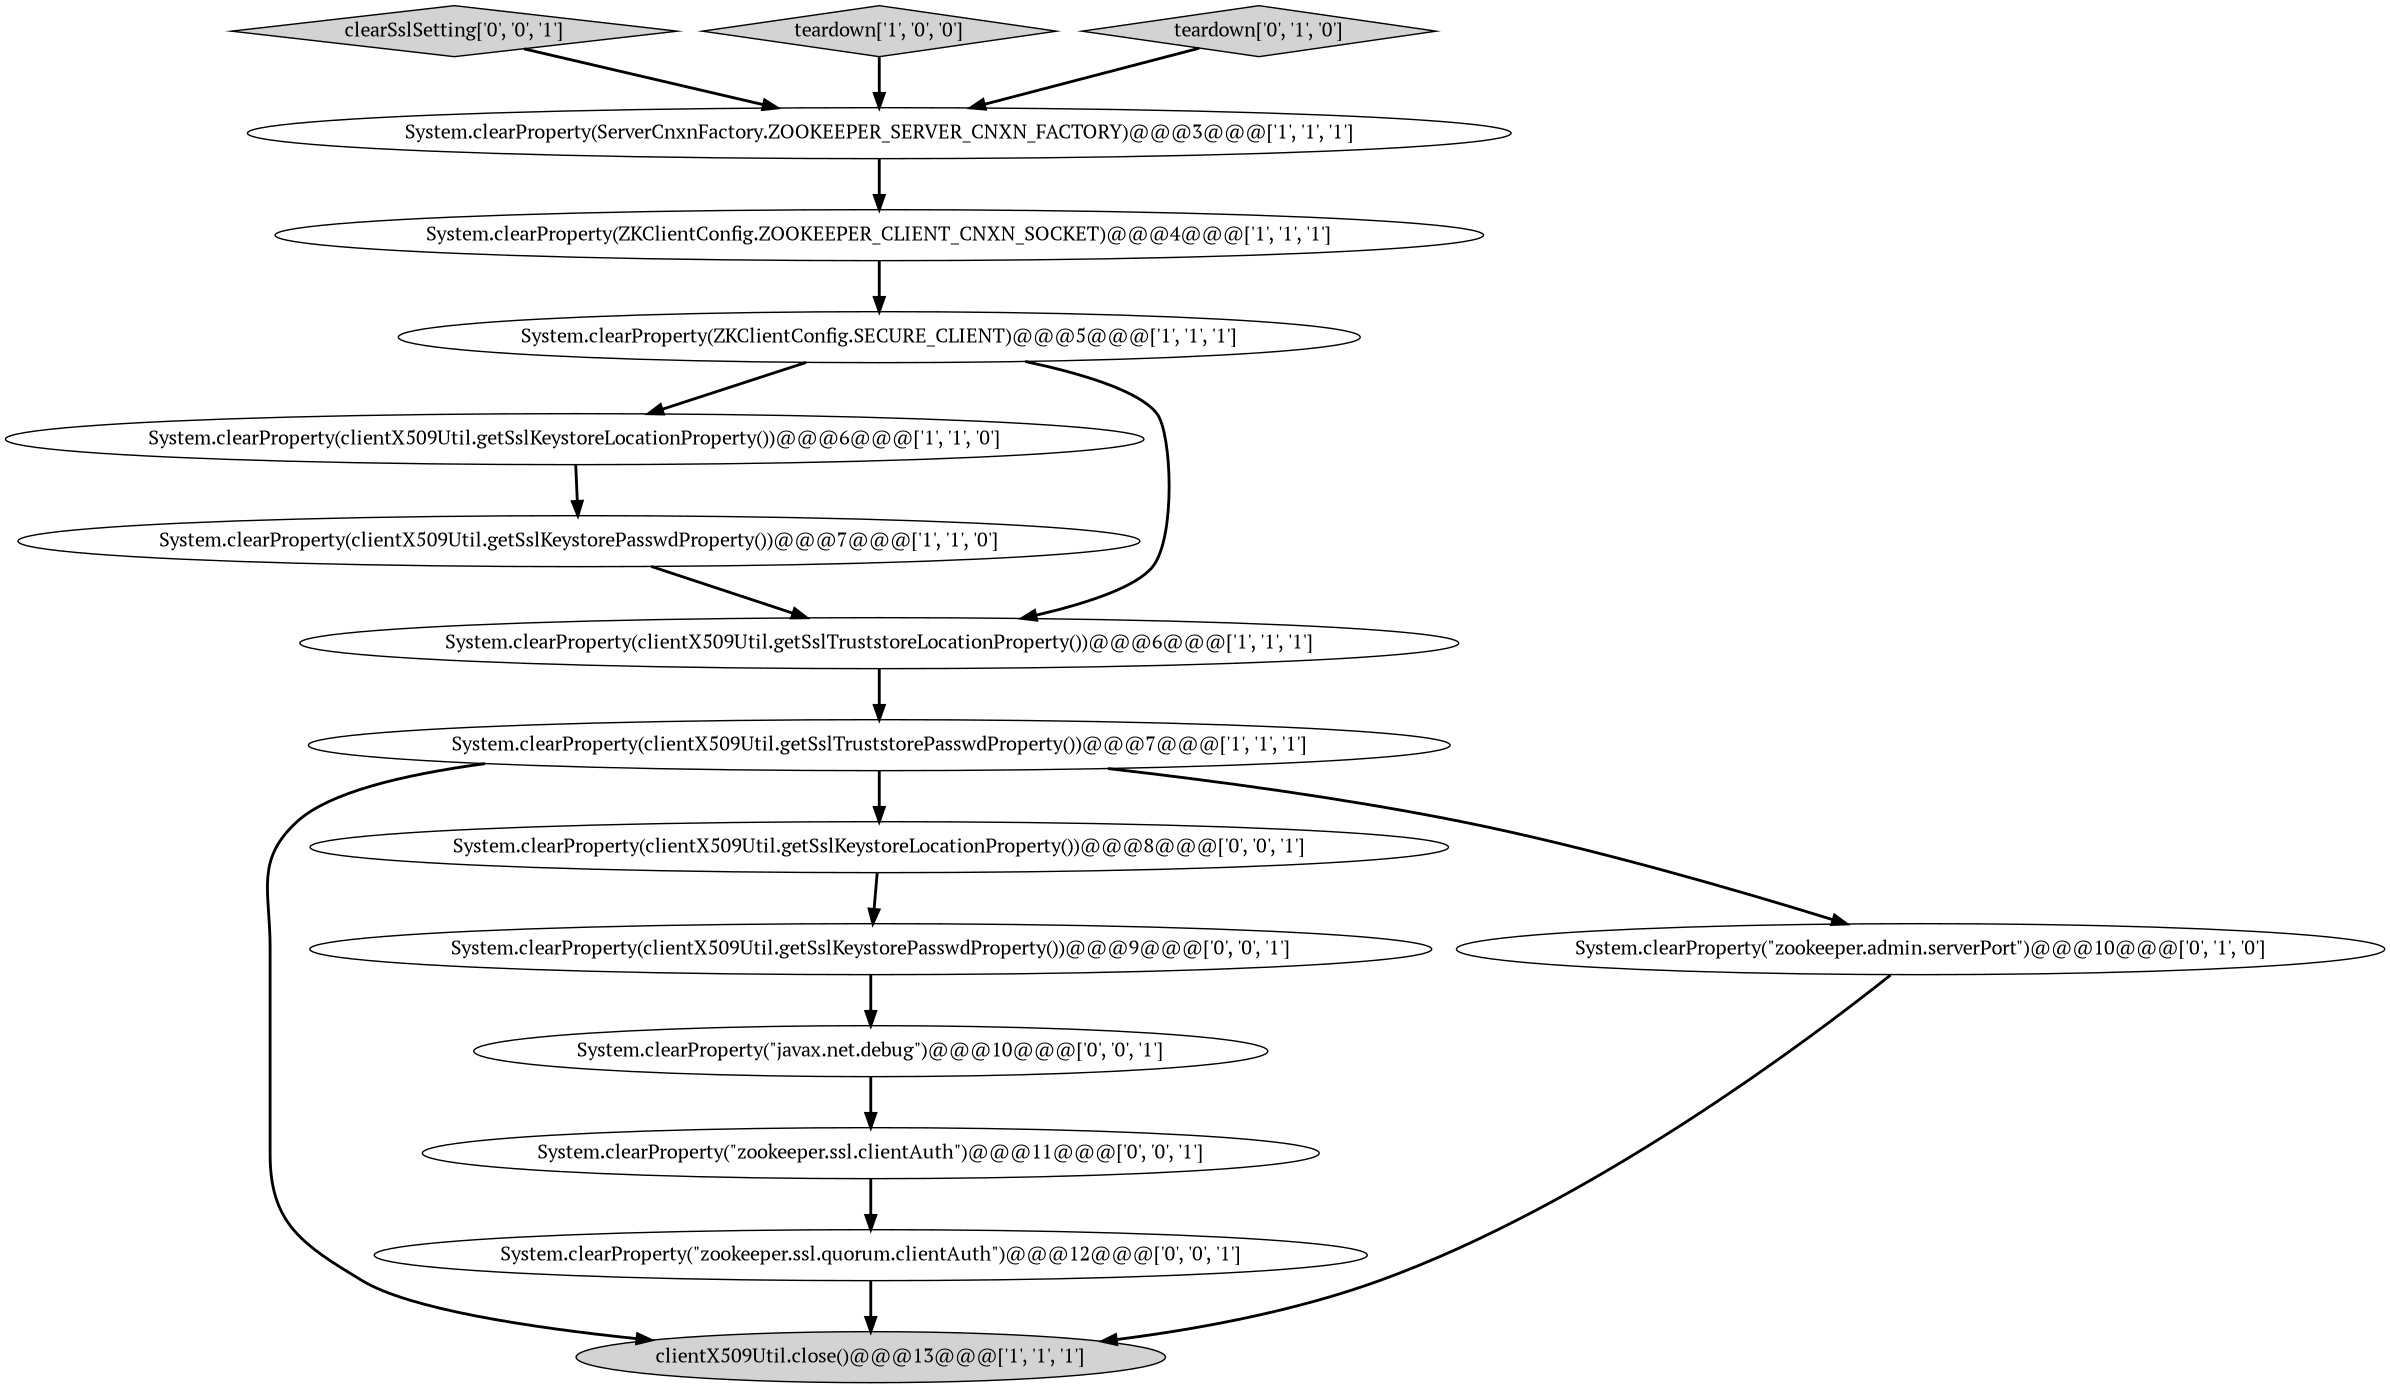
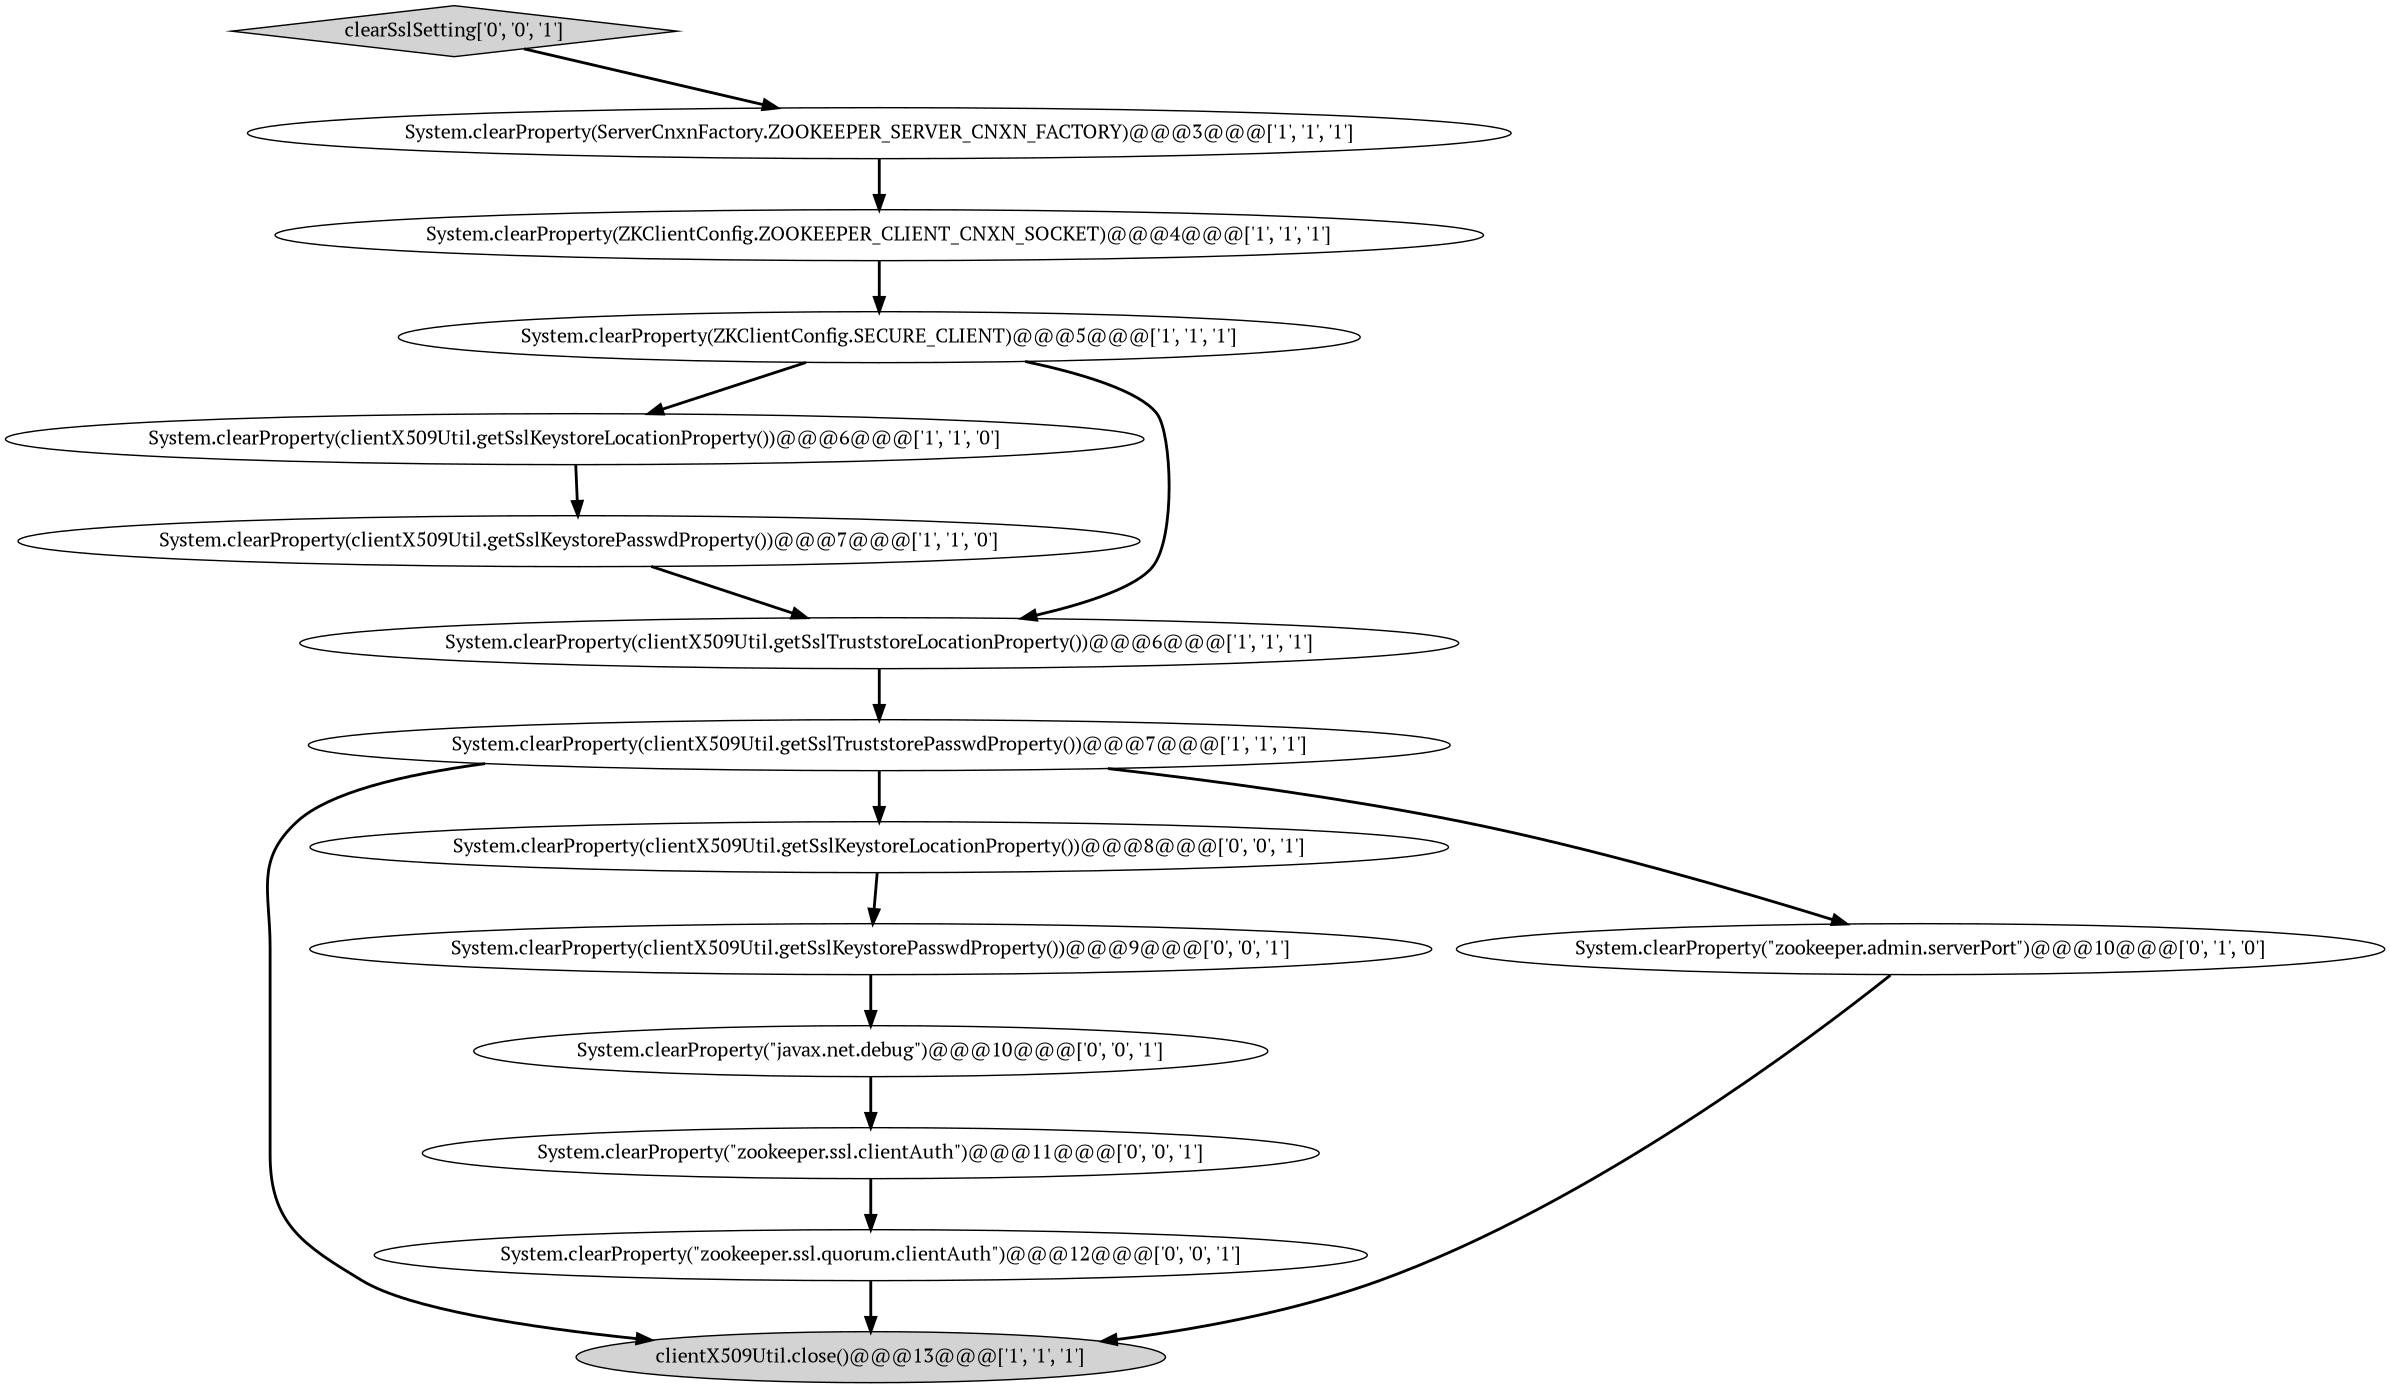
(879, 31) -> none
(1259, 31) -> none
